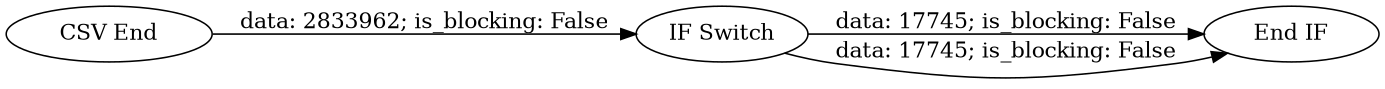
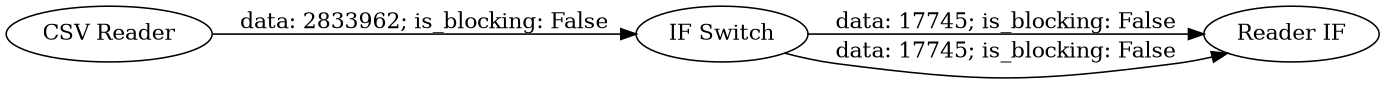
(109, 34) -> (109, 34)
(1292, 34) -> (1292, 34)
